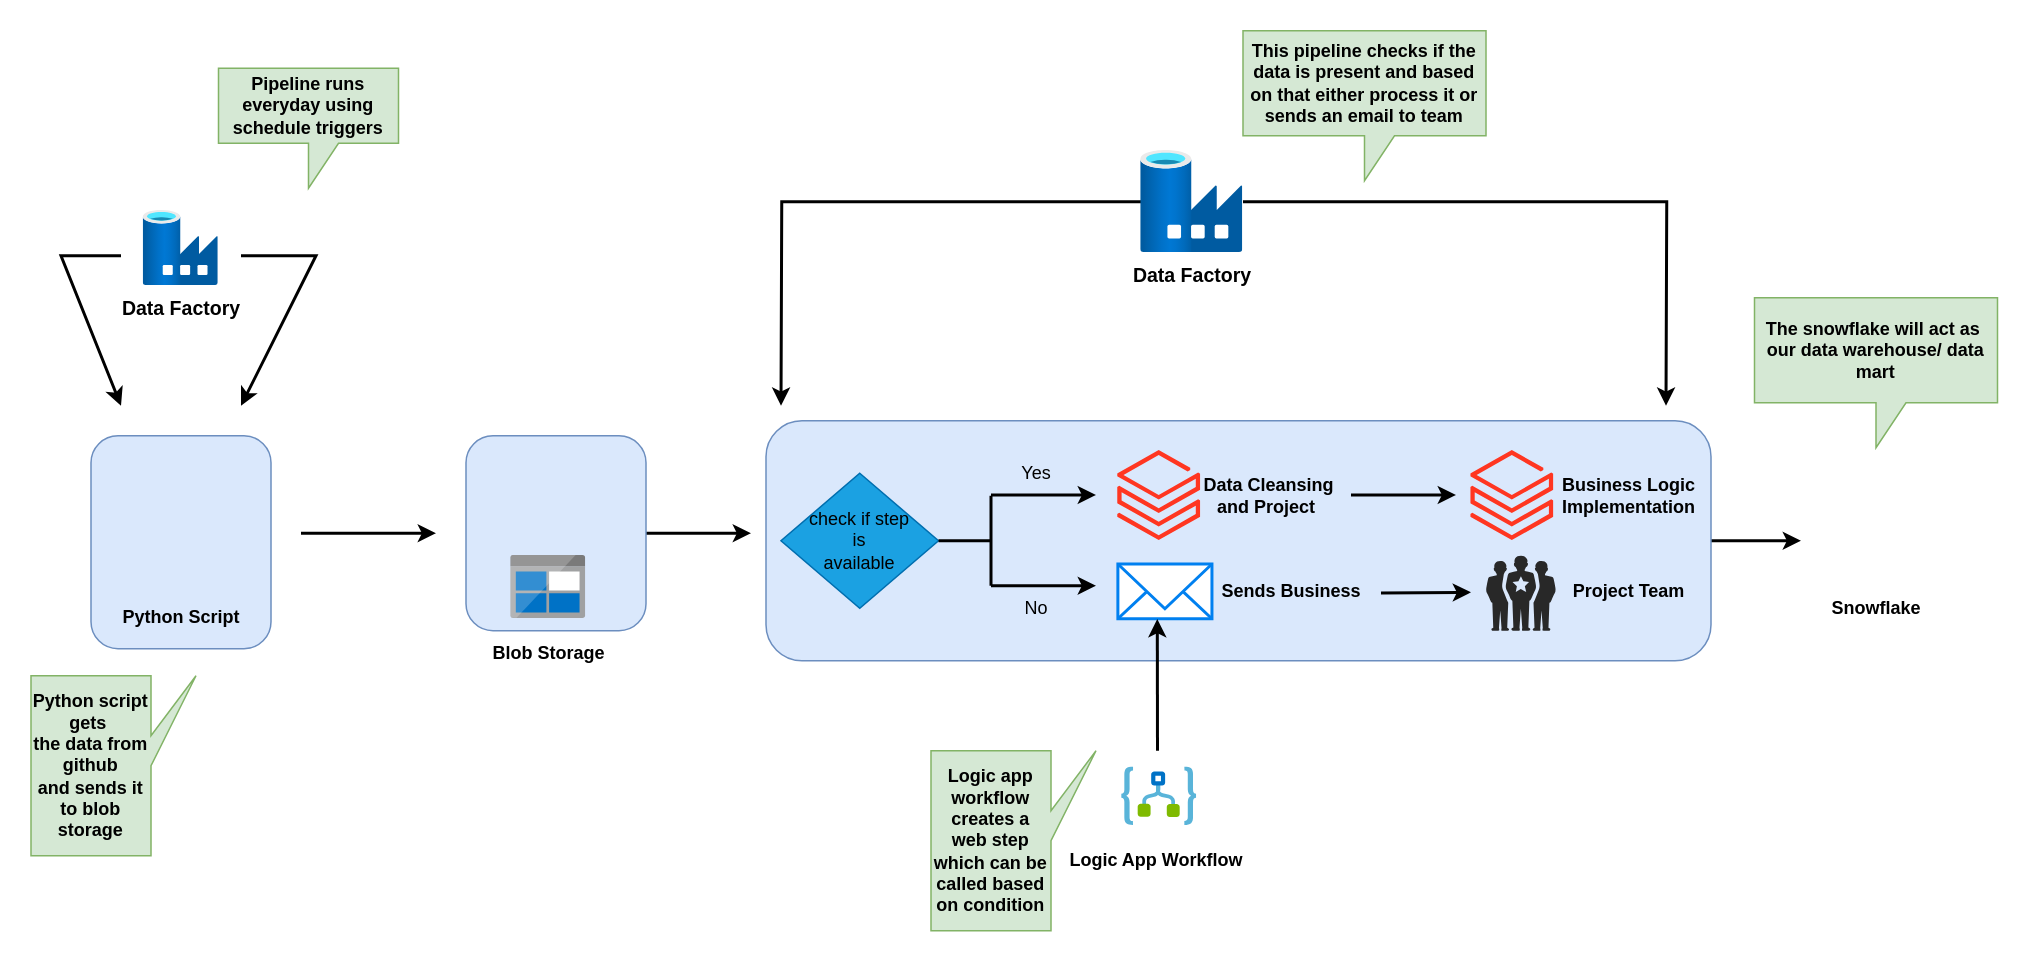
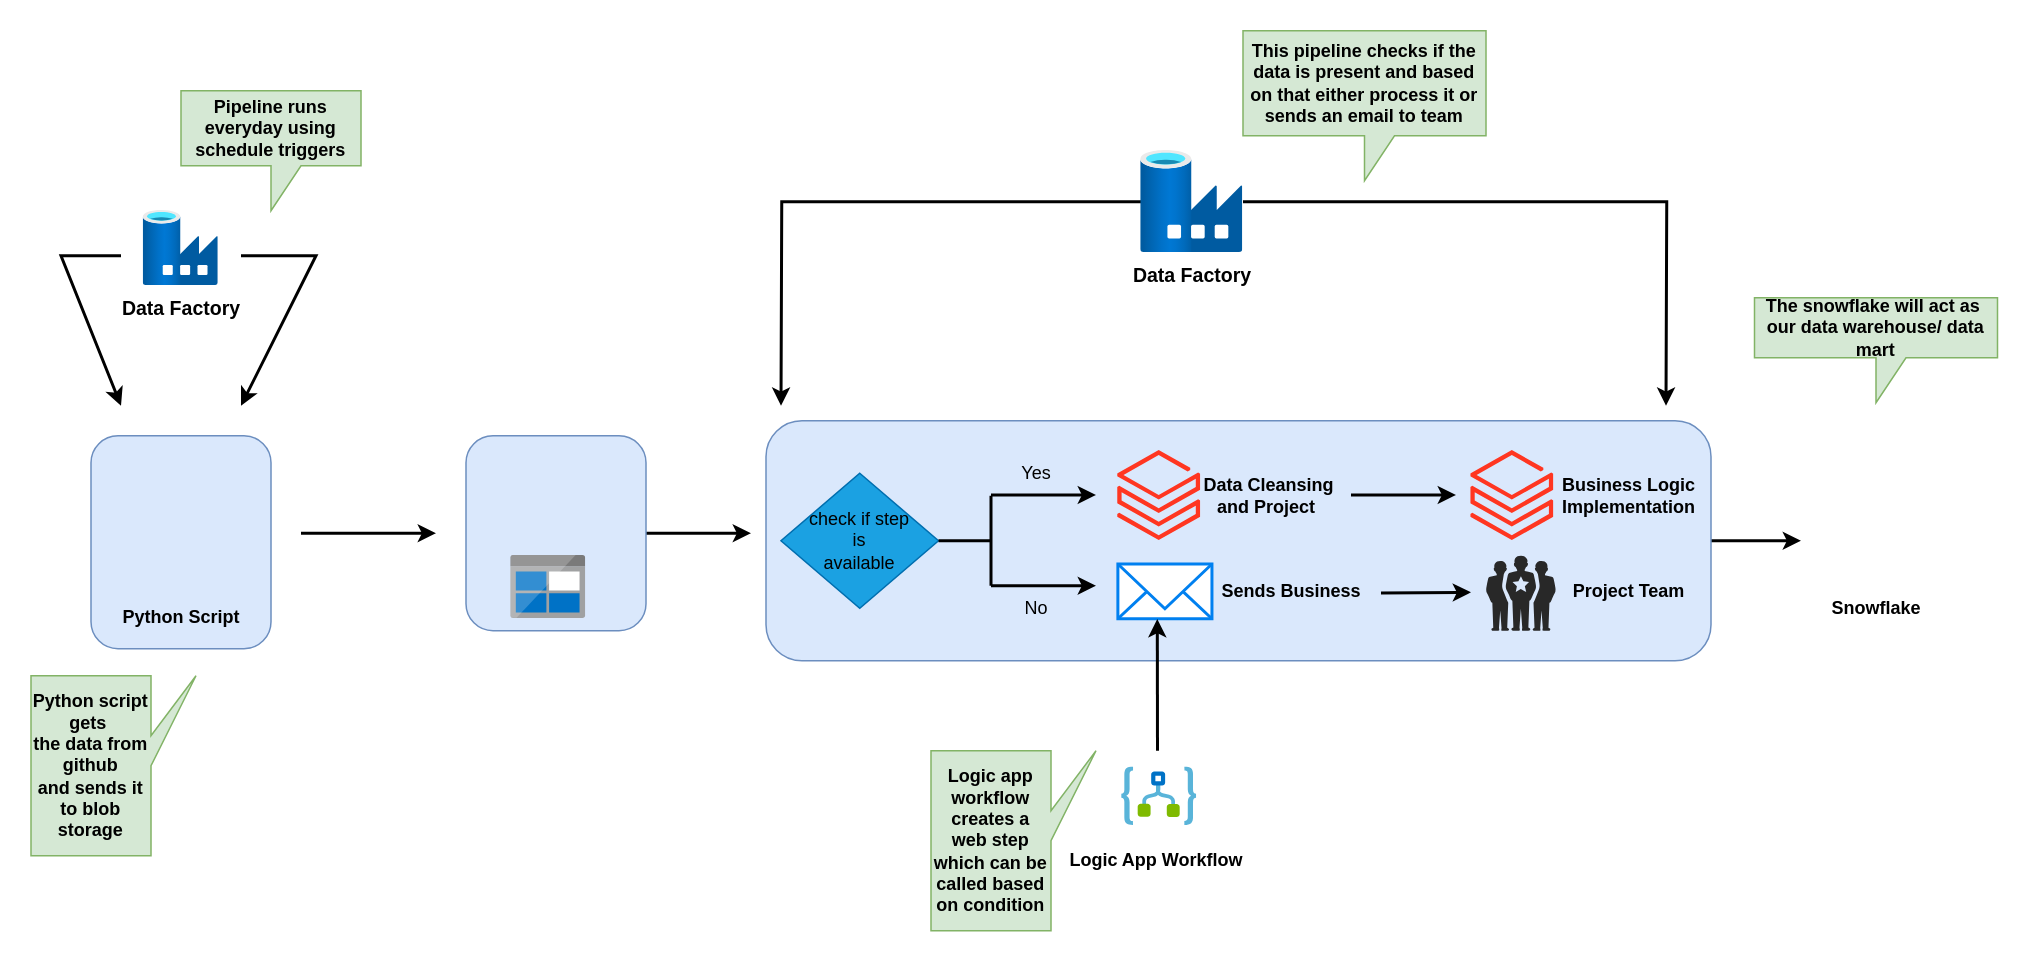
(308, 128) -> (271, 151)
(1876, 373) -> (1876, 350)
(548, 653) -> none
